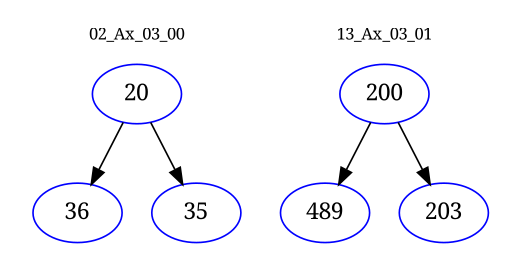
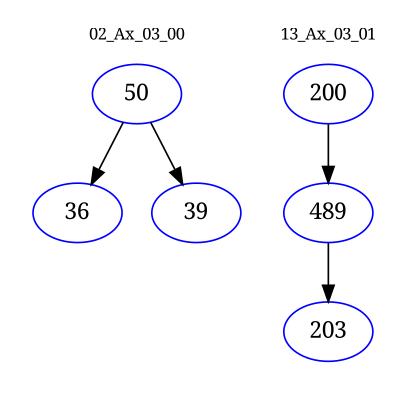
(137, 94) -> (137, 94)
(410, 146) -> (328, 264)
(196, 213) -> (196, 213)
